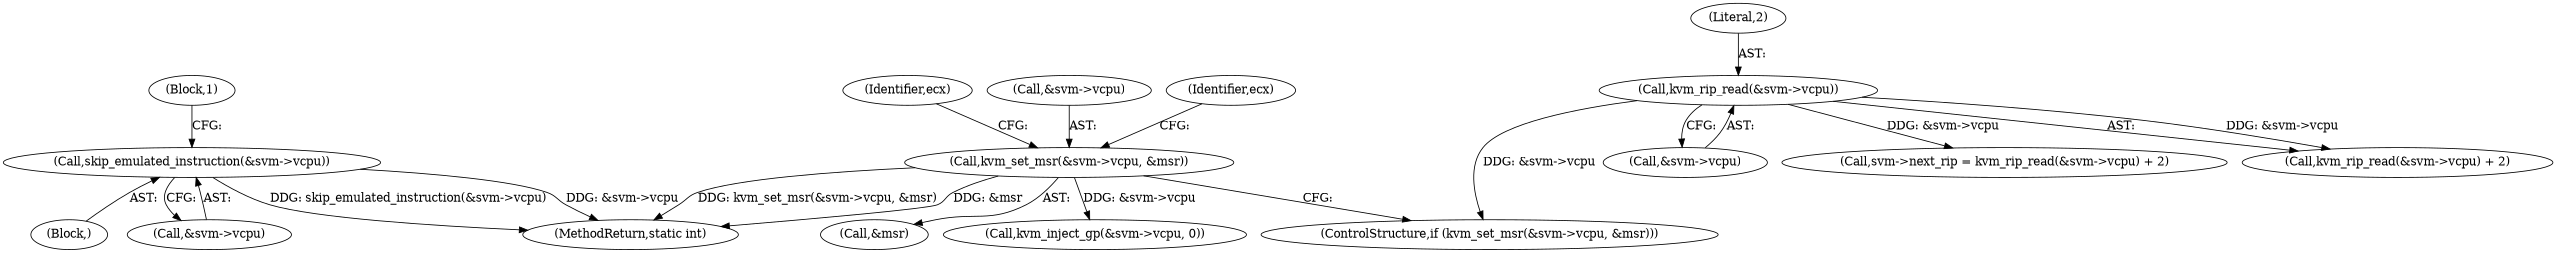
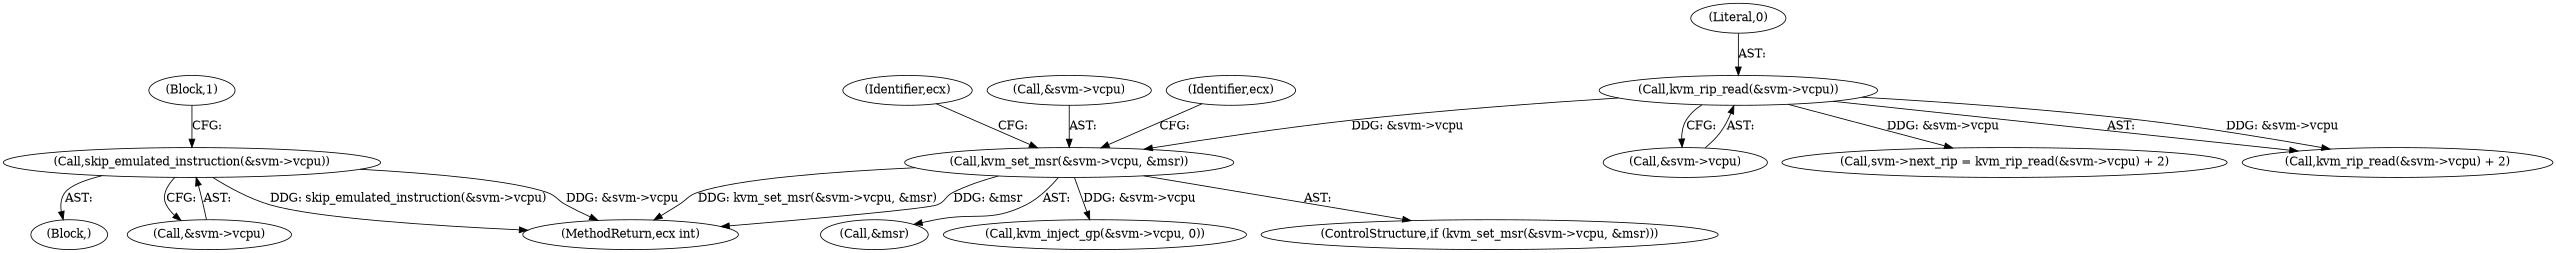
(1738, 18) -> (1738, 18)
(1525, 124) -> (1385, 117)
(118, 199) -> (73, 186)
(1320, 199) -> (1320, 199)
(631, 235) -> (631, 235)
